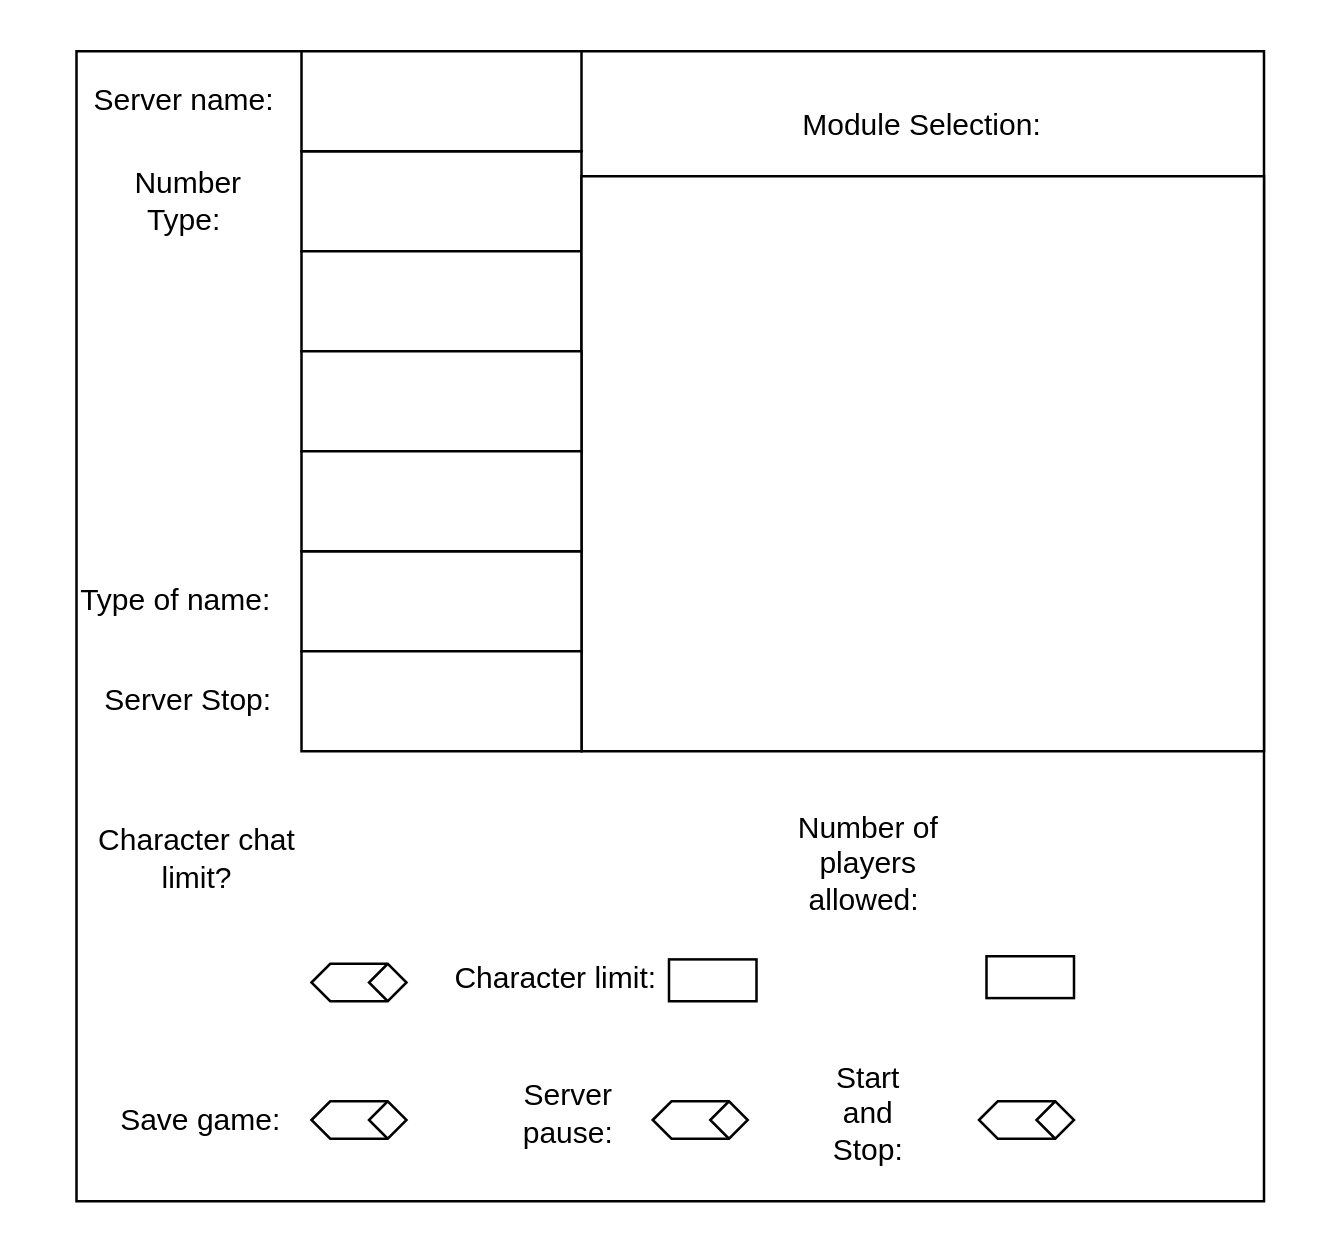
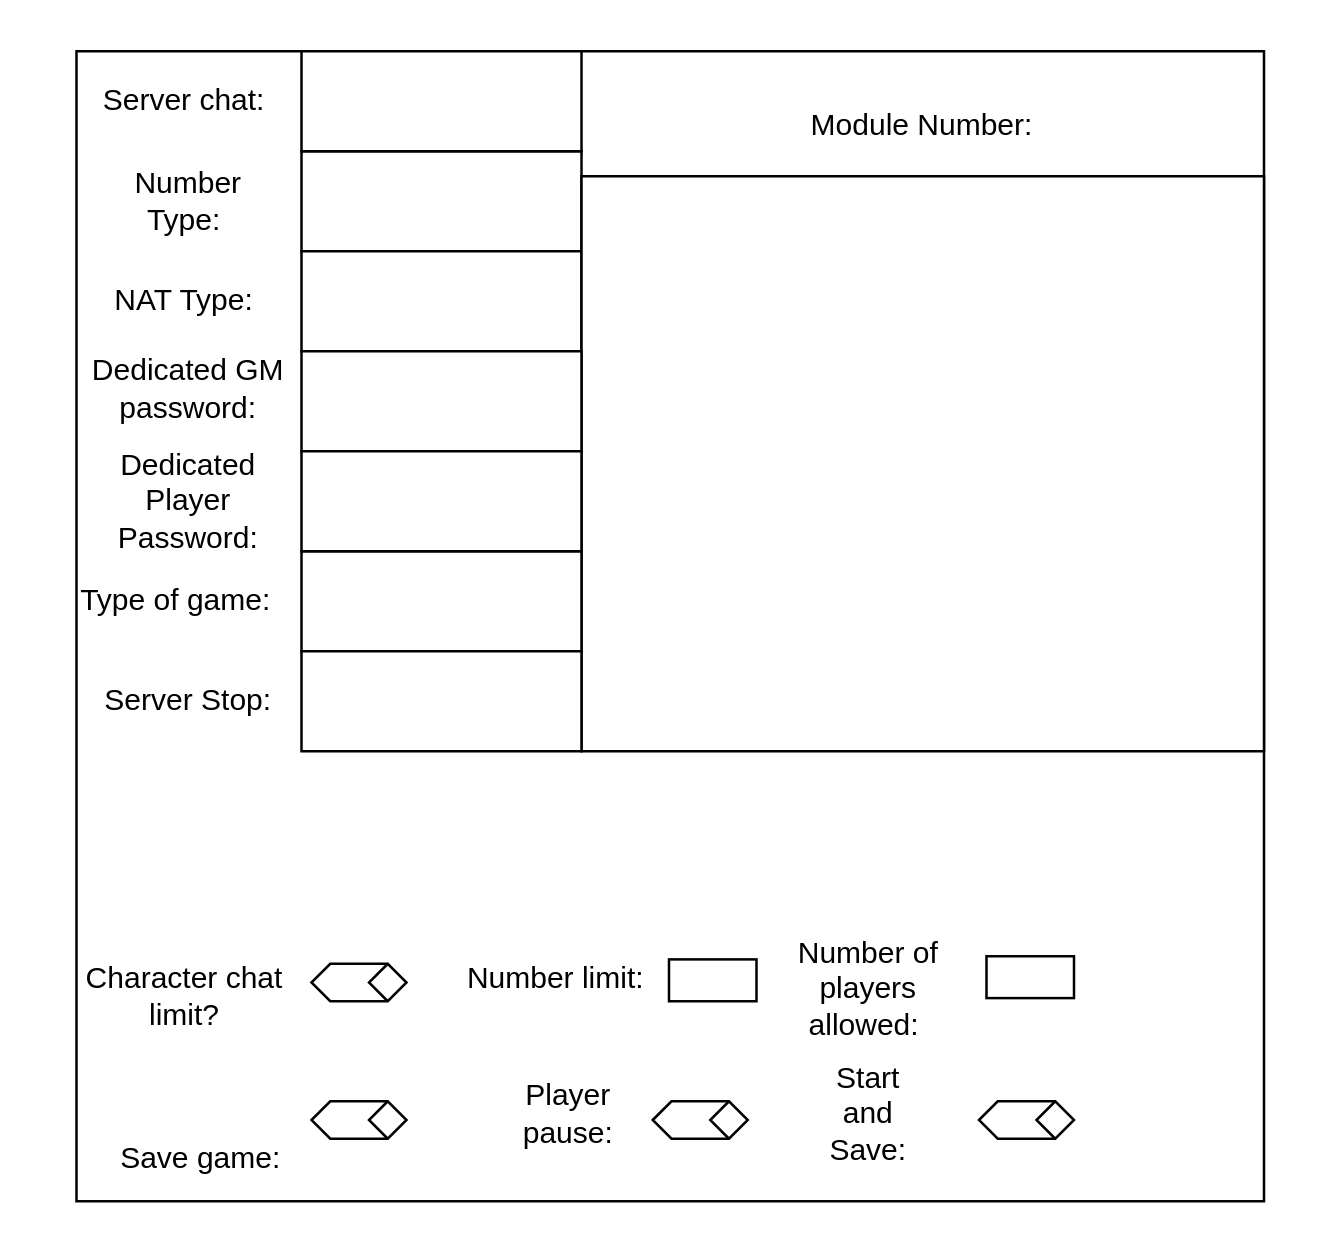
(189, 101) -> (189, 101)
(923, 126) -> (923, 126)
none -> (189, 301)
none -> (189, 389)
none -> (189, 501)
(176, 601) -> (176, 601)
(198, 858) -> (185, 995)
(869, 865) -> (869, 990)
(556, 979) -> (556, 979)
(569, 1114) -> (569, 1114)
(869, 1114) -> (869, 1114)
(201, 1120) -> (201, 1158)
